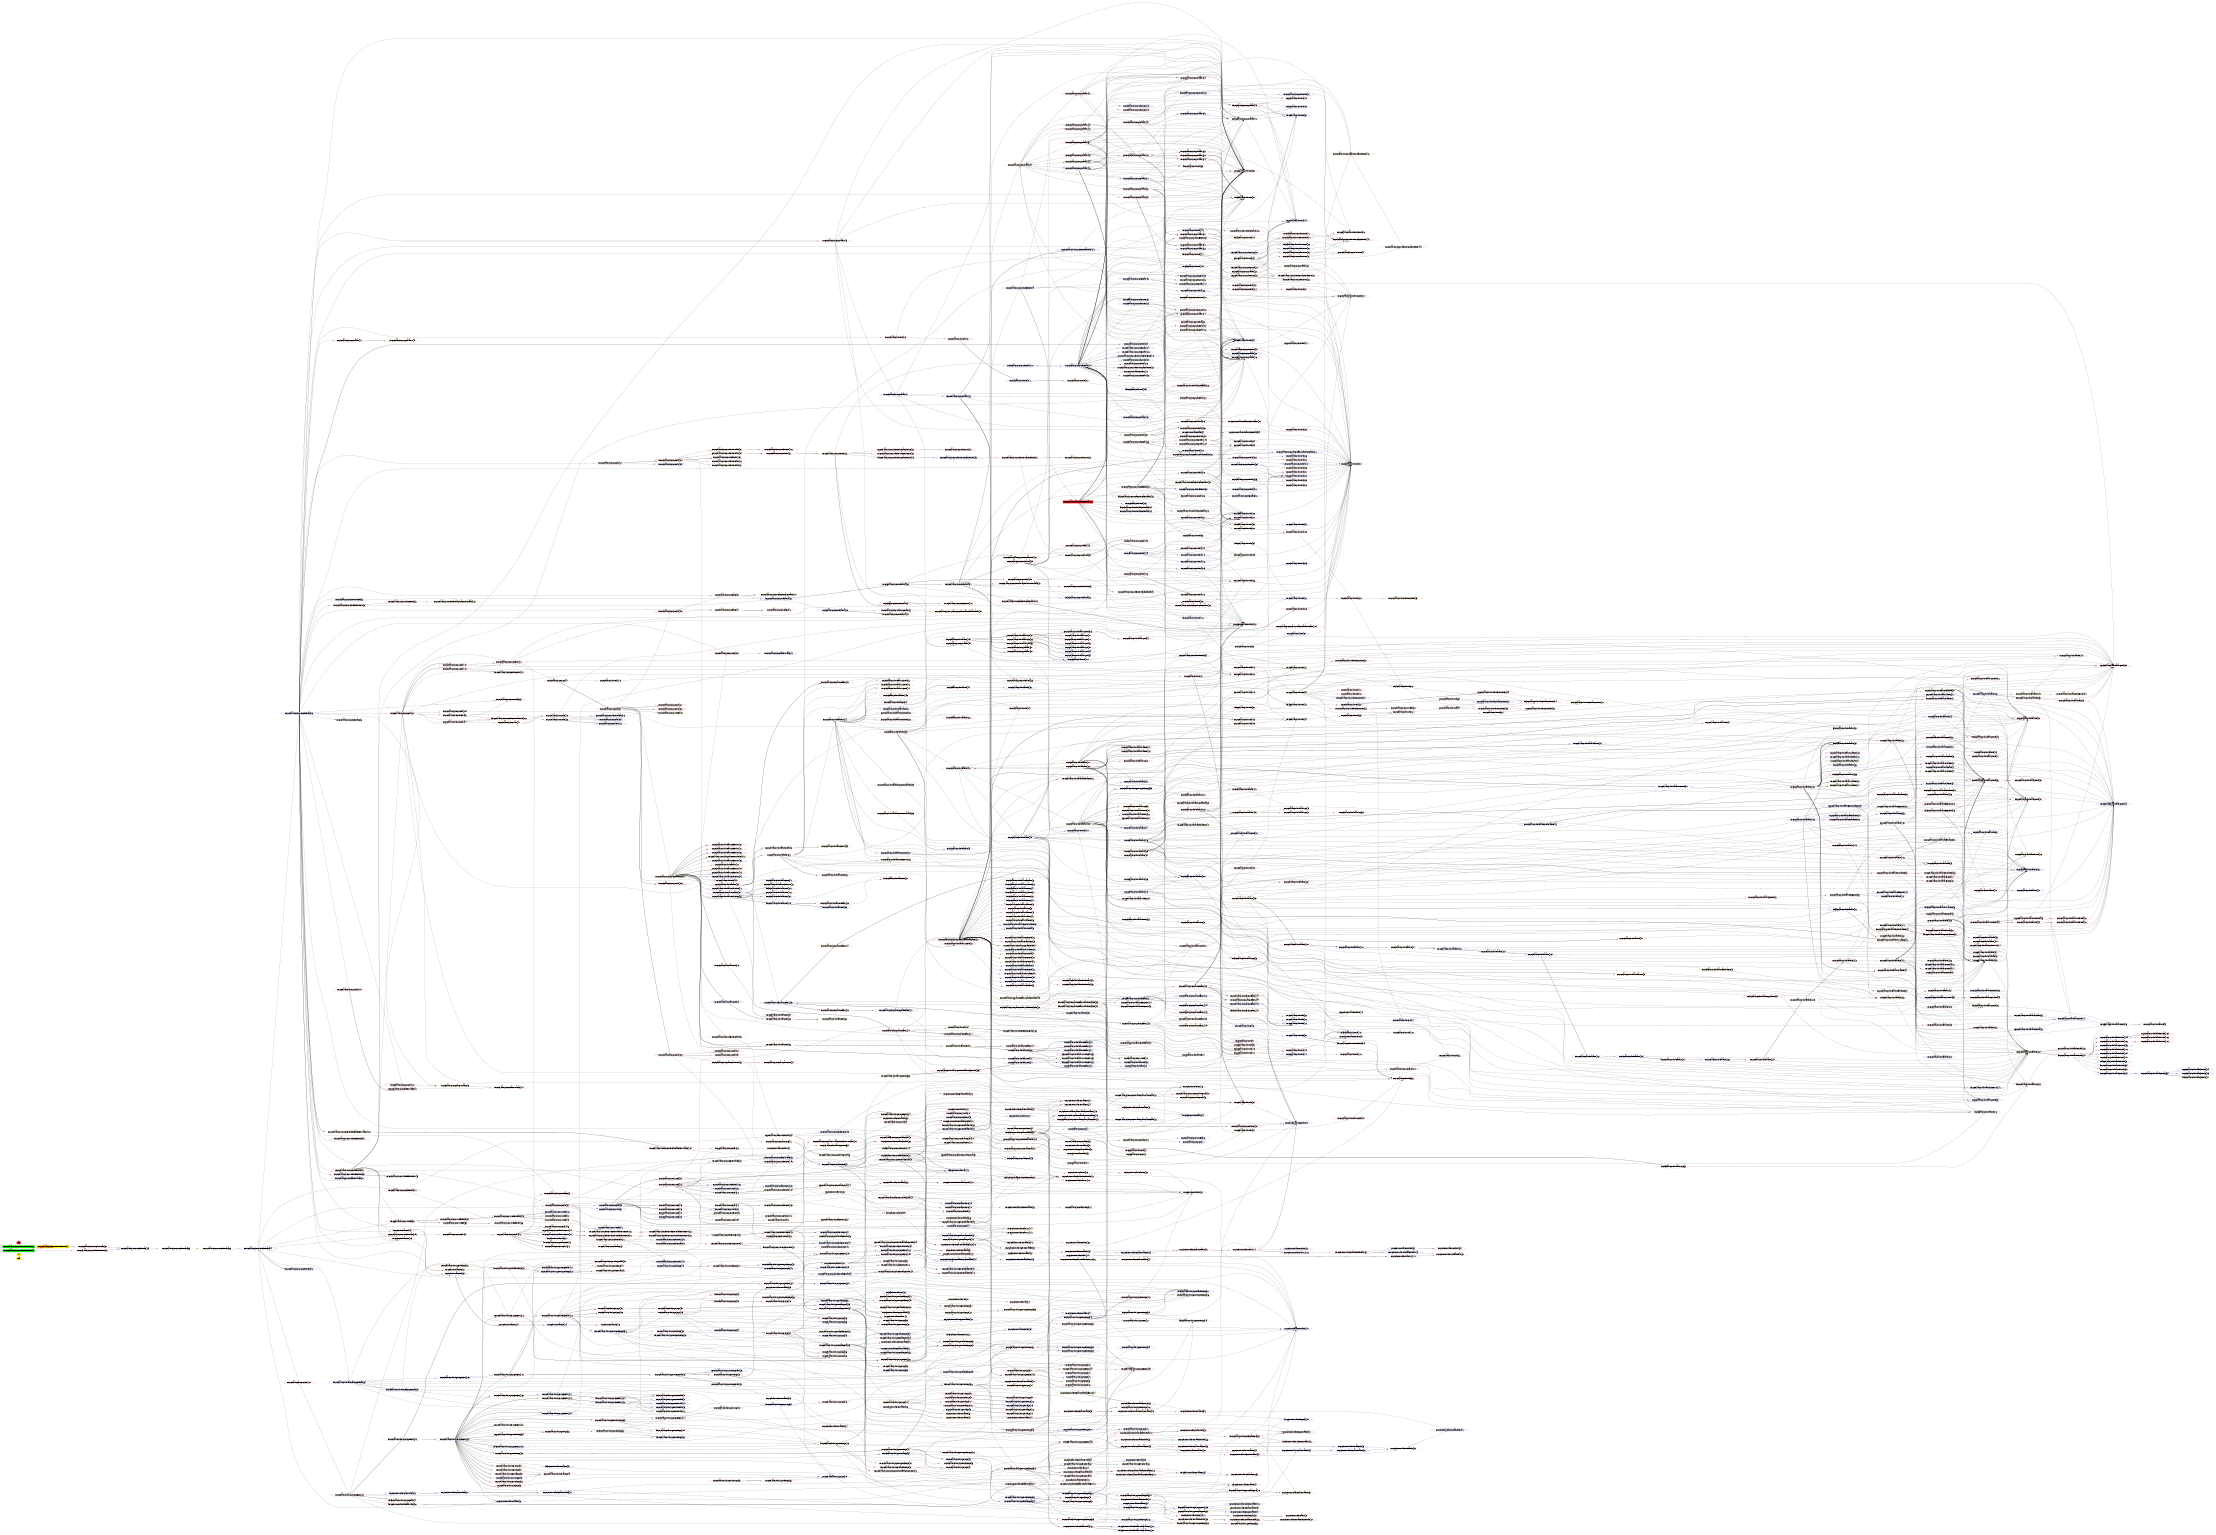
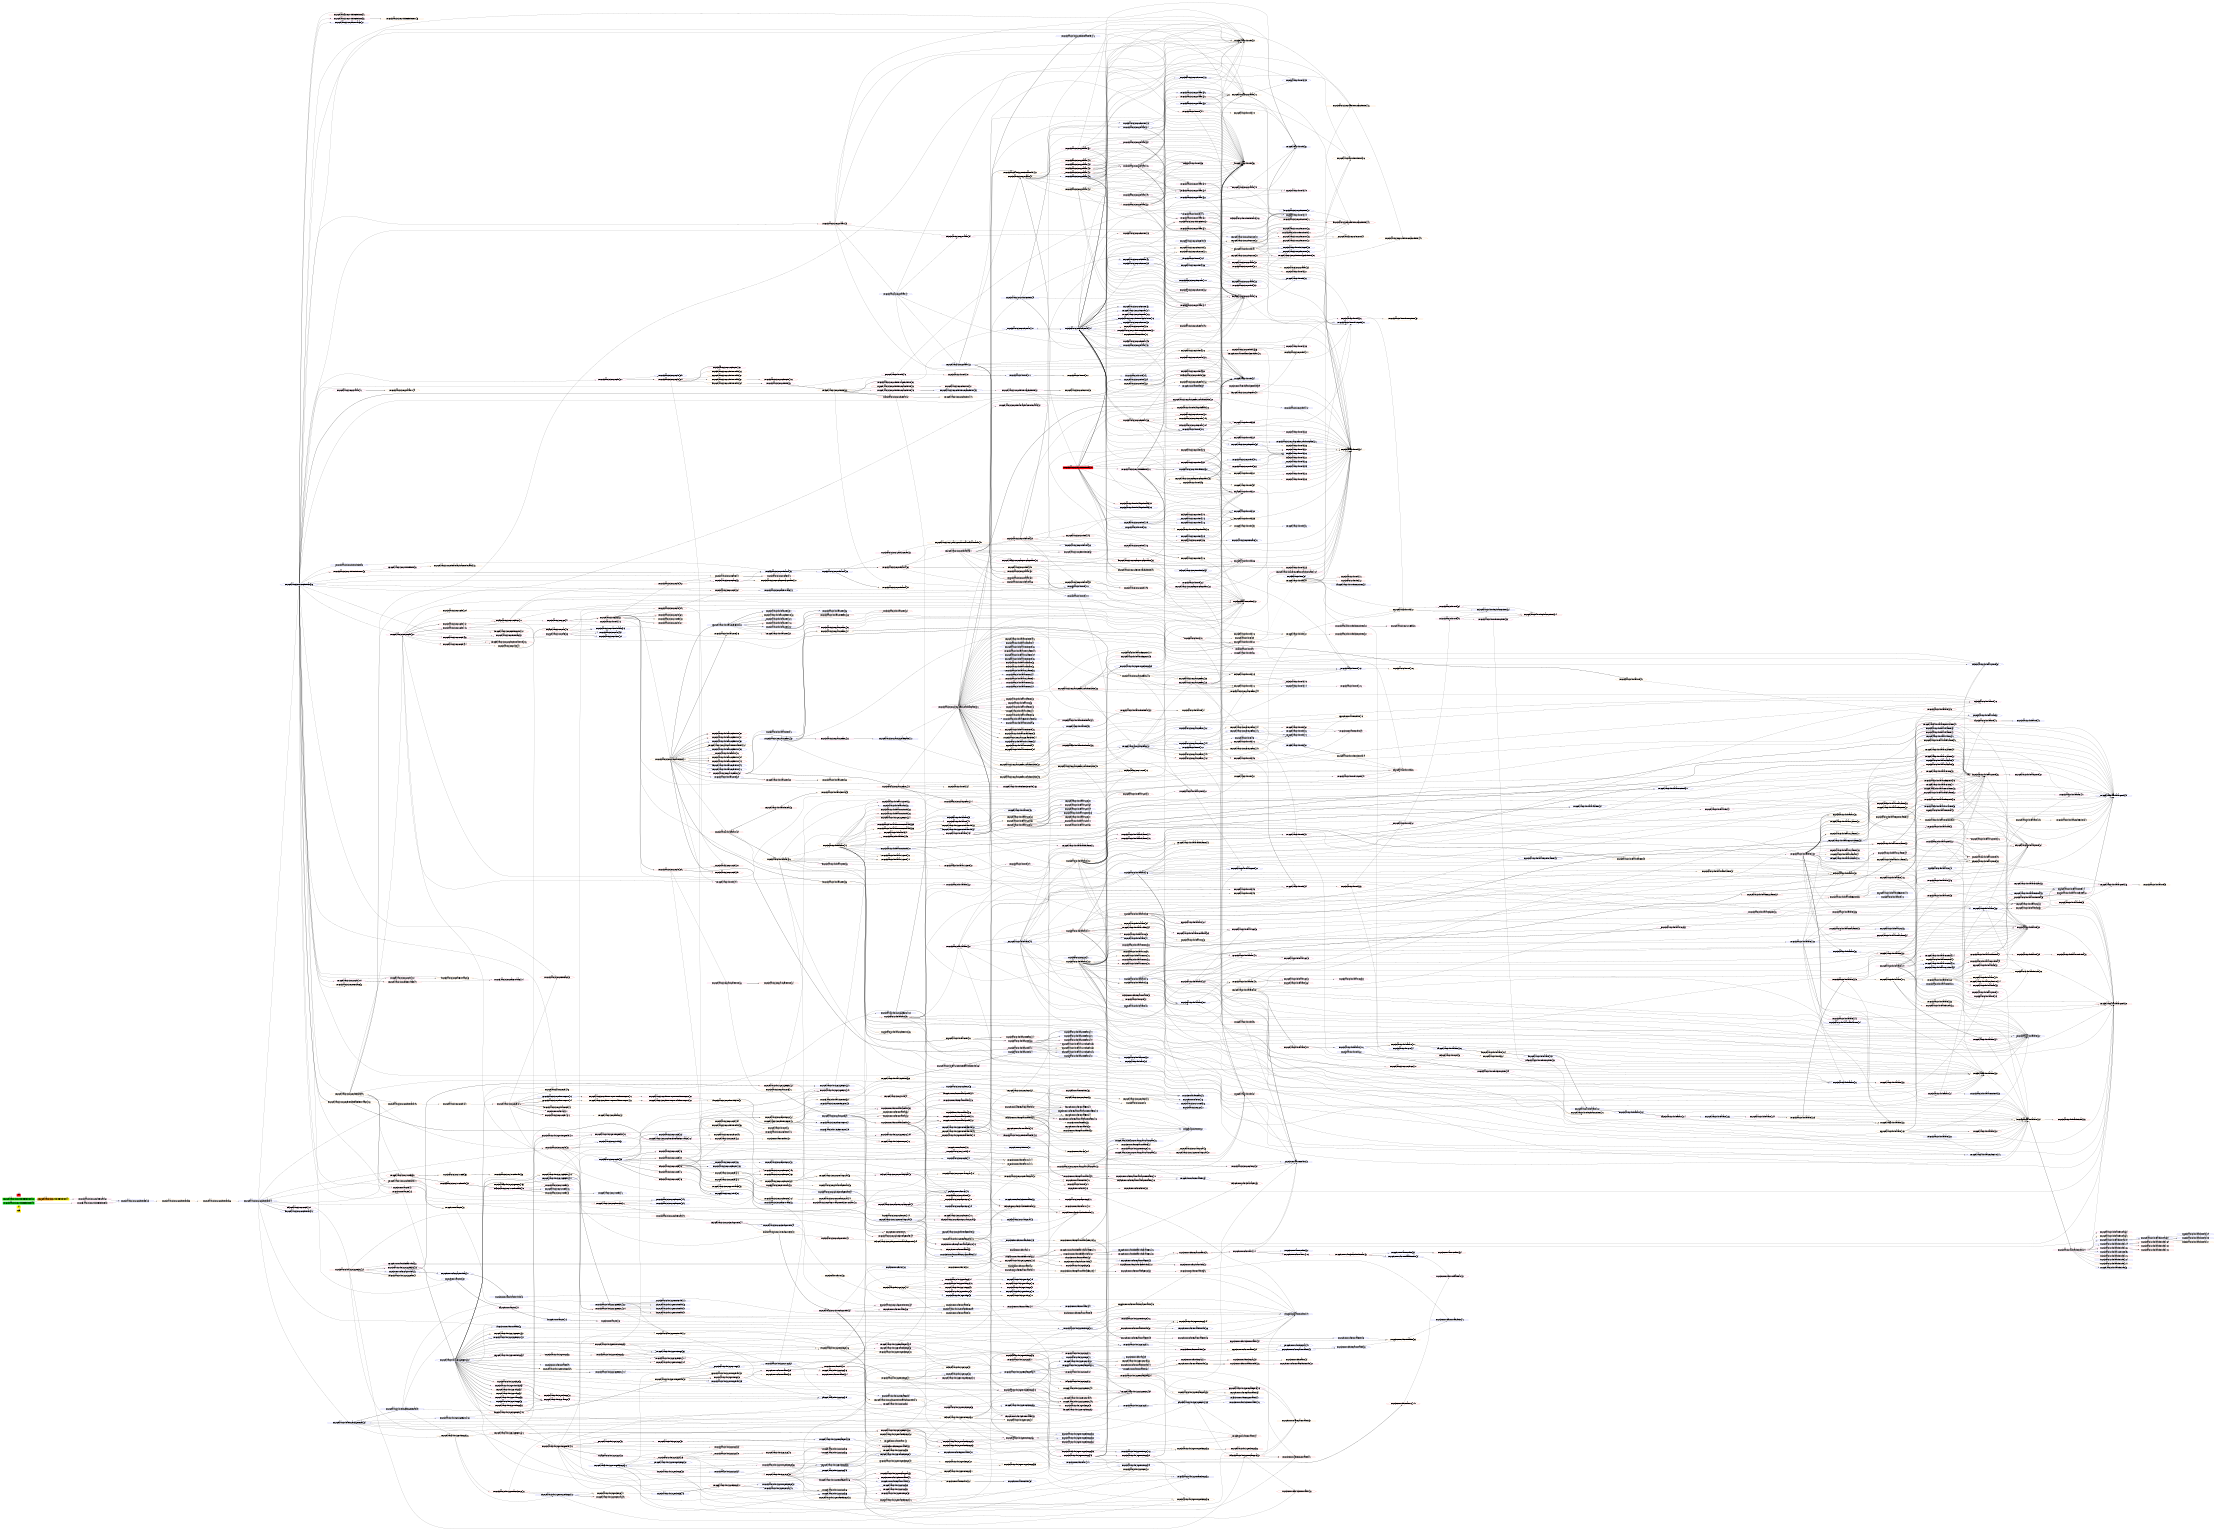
none -> (471, 1376)
